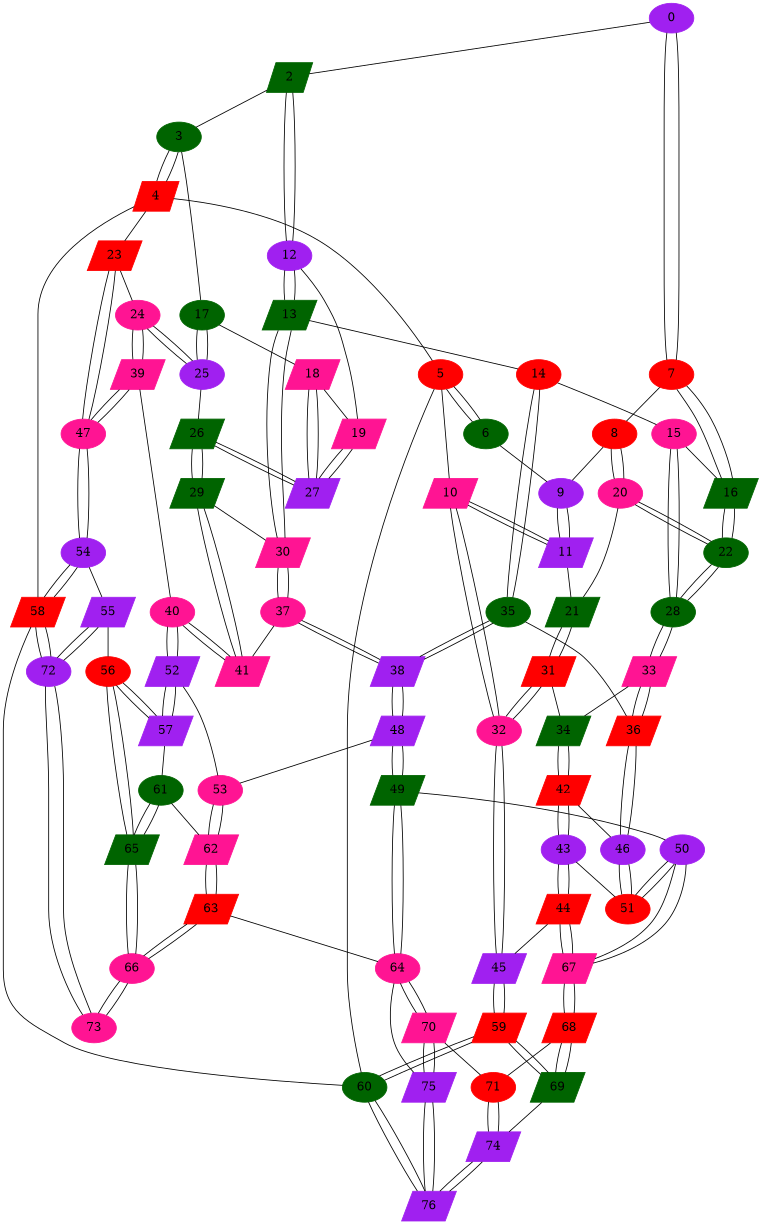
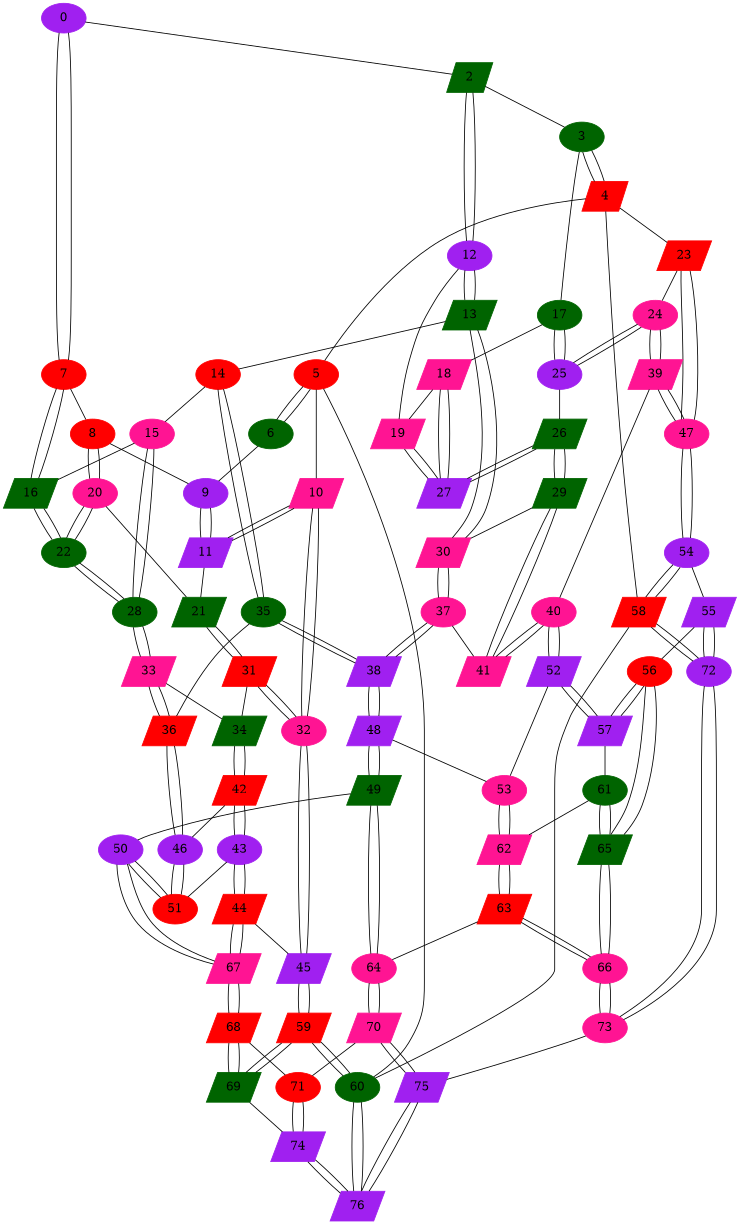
(392, 1031) -> (517, 1059)
